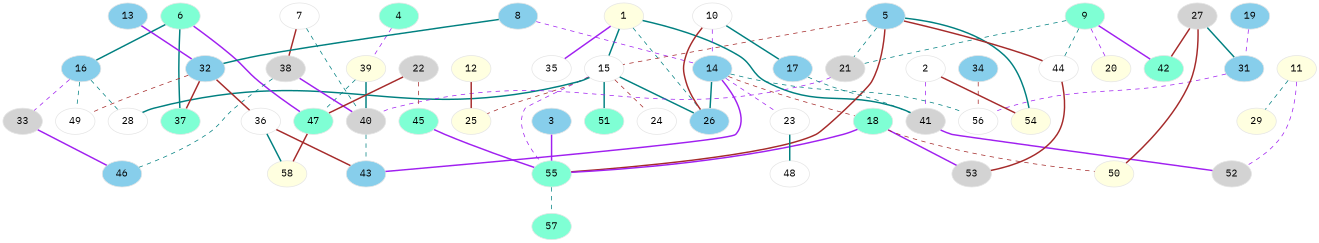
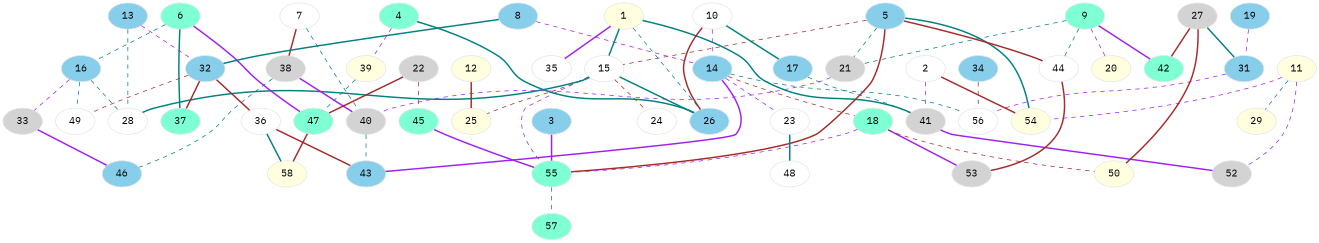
(131, 42) -> (133, 41)
(167, 42) -> (167, 42)
none -> (128, 69)
(366, 90) -> none
(711, 94) -> (533, 85)
none -> (1167, 105)
(604, 121) -> none
(716, 159) -> (716, 159)
